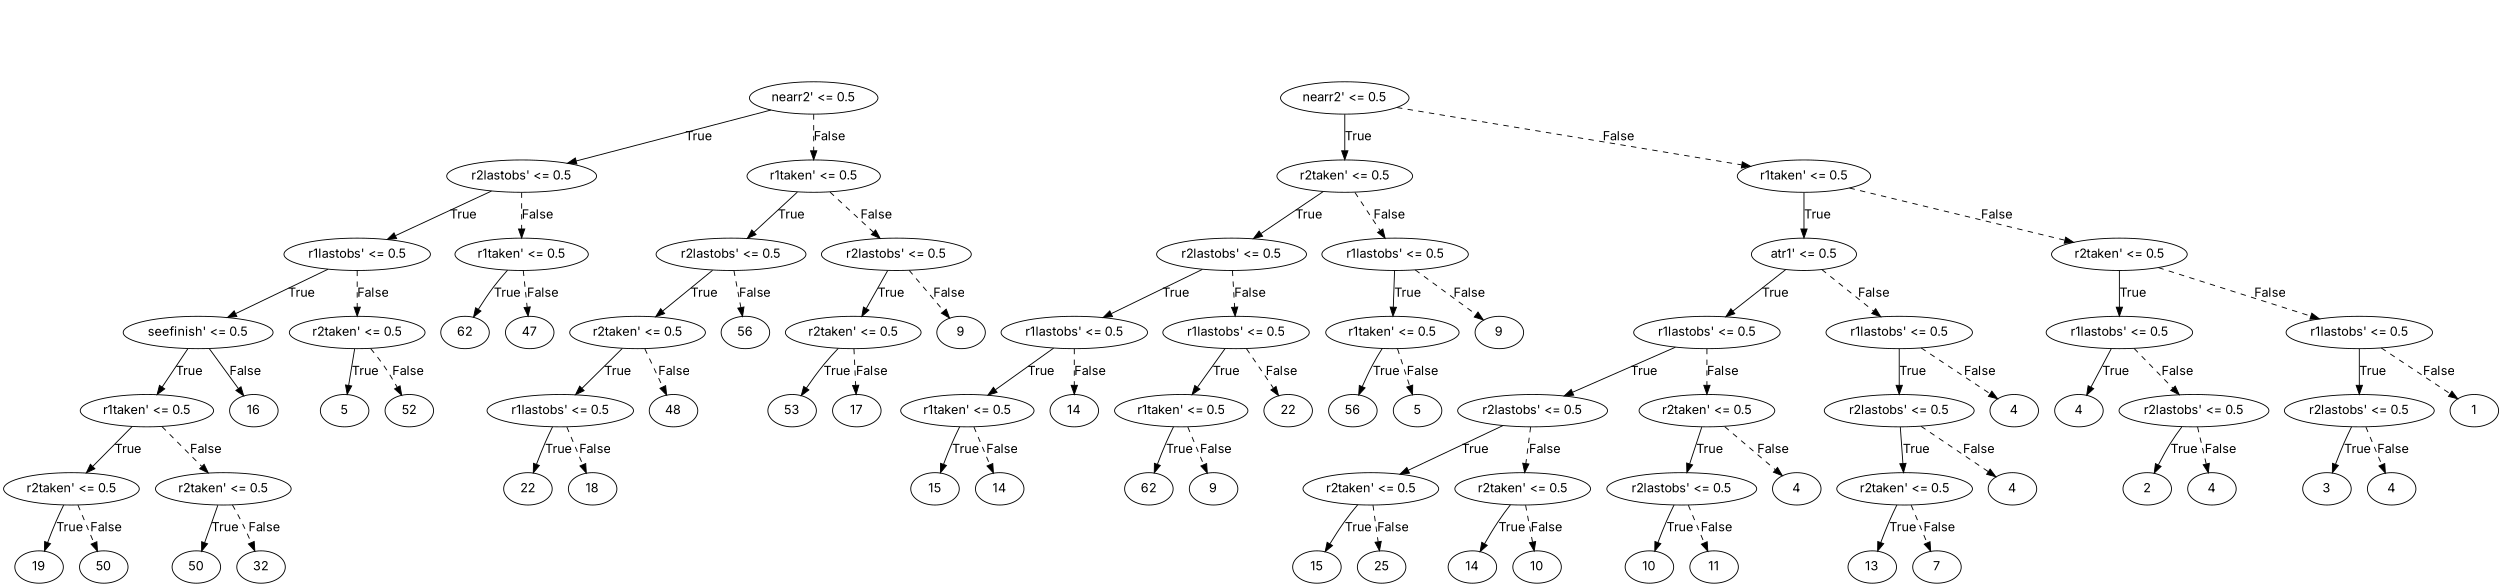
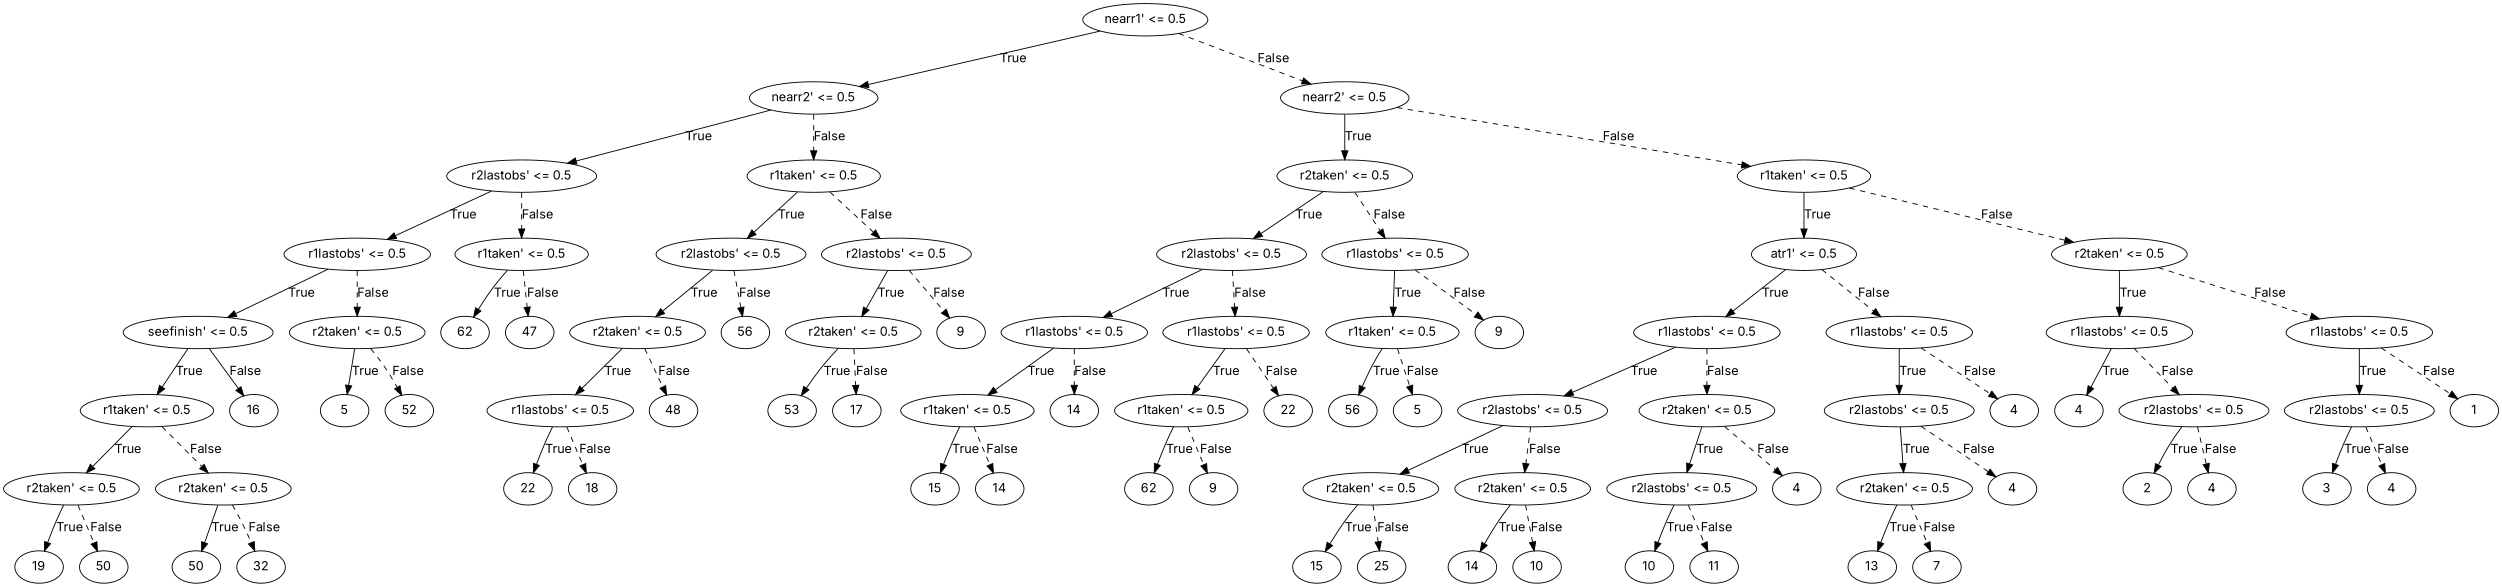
none -> (1145, 20)
